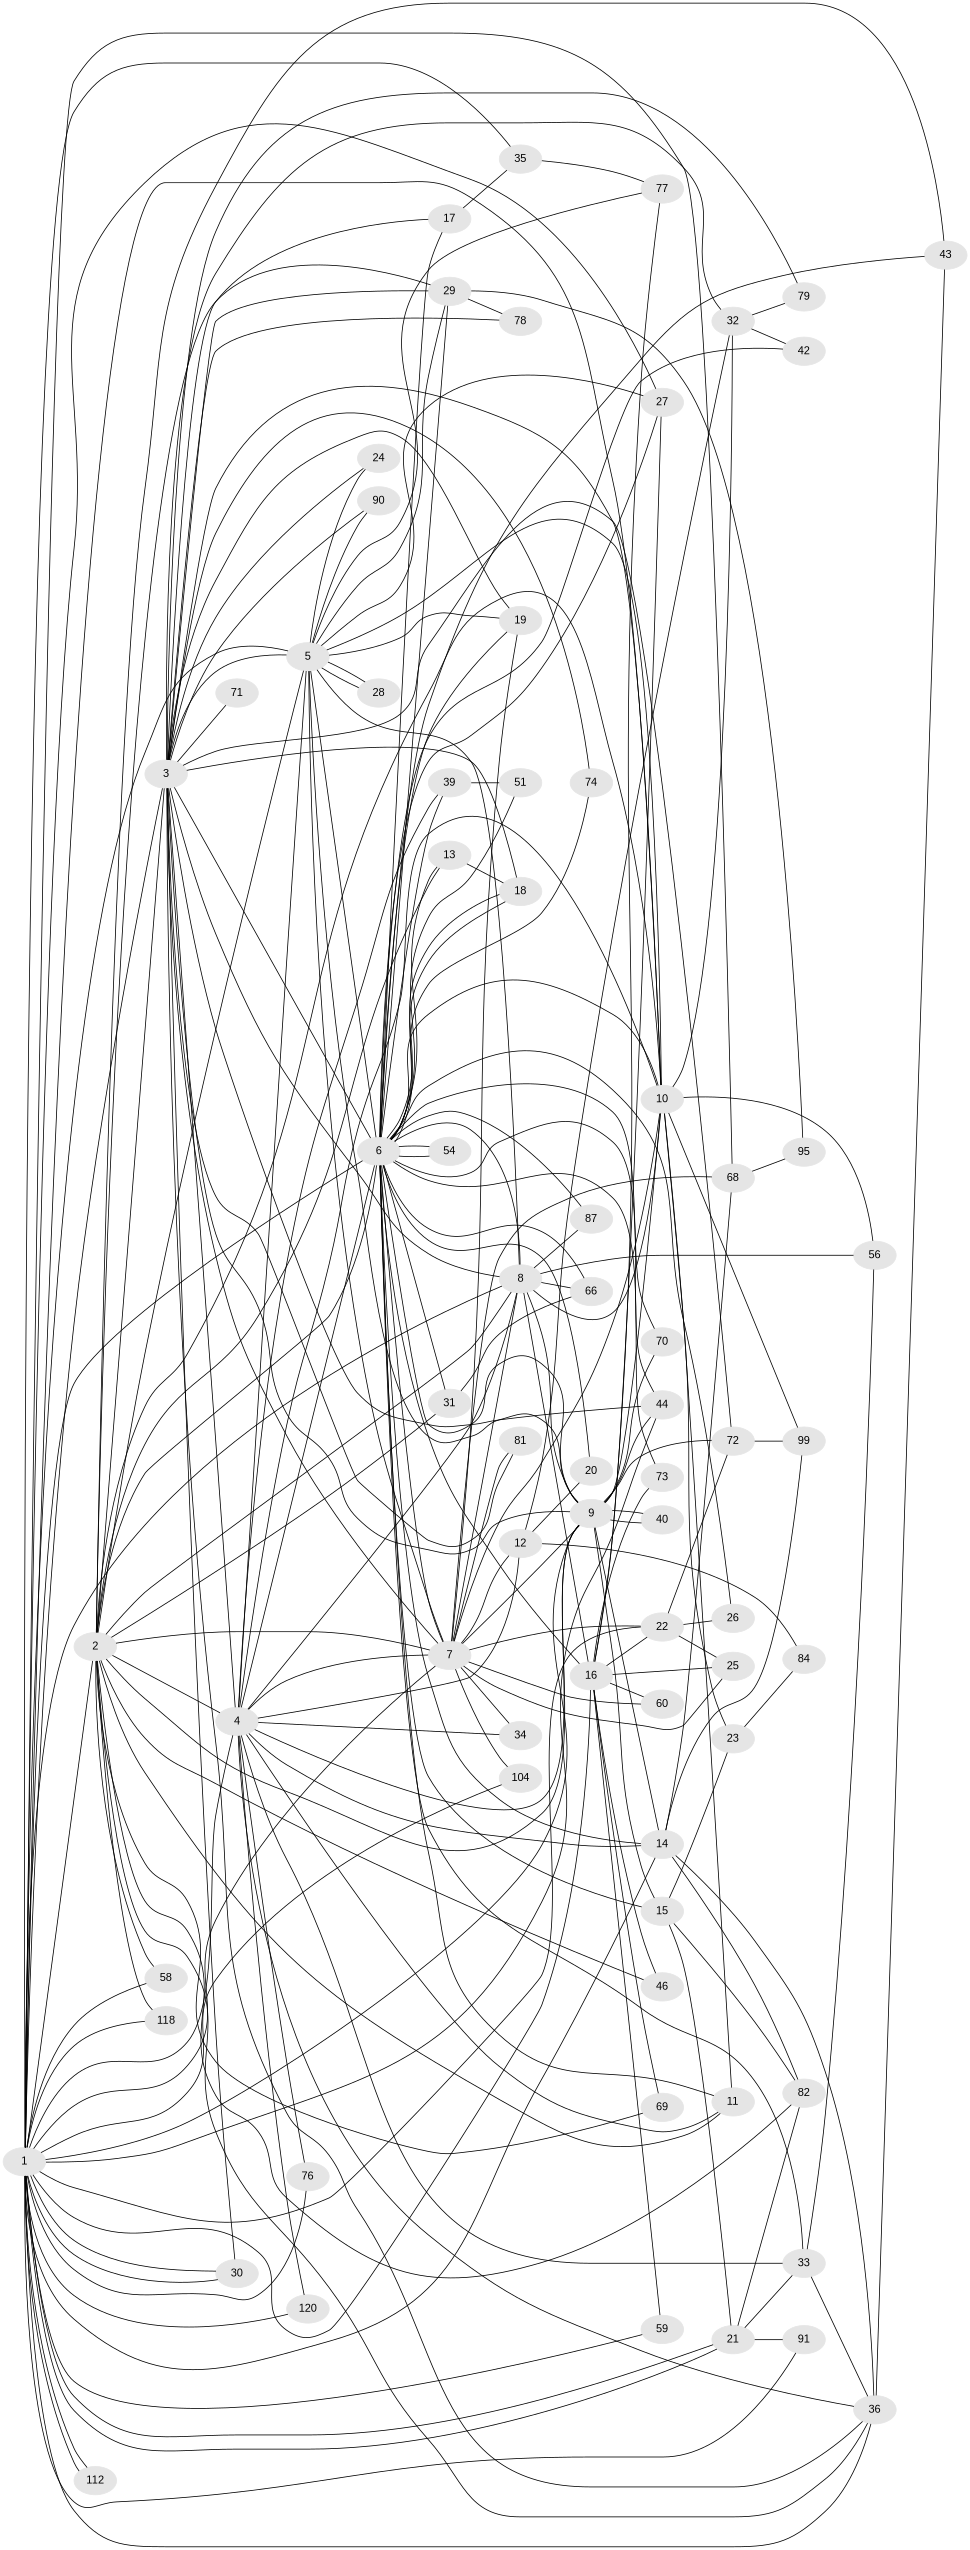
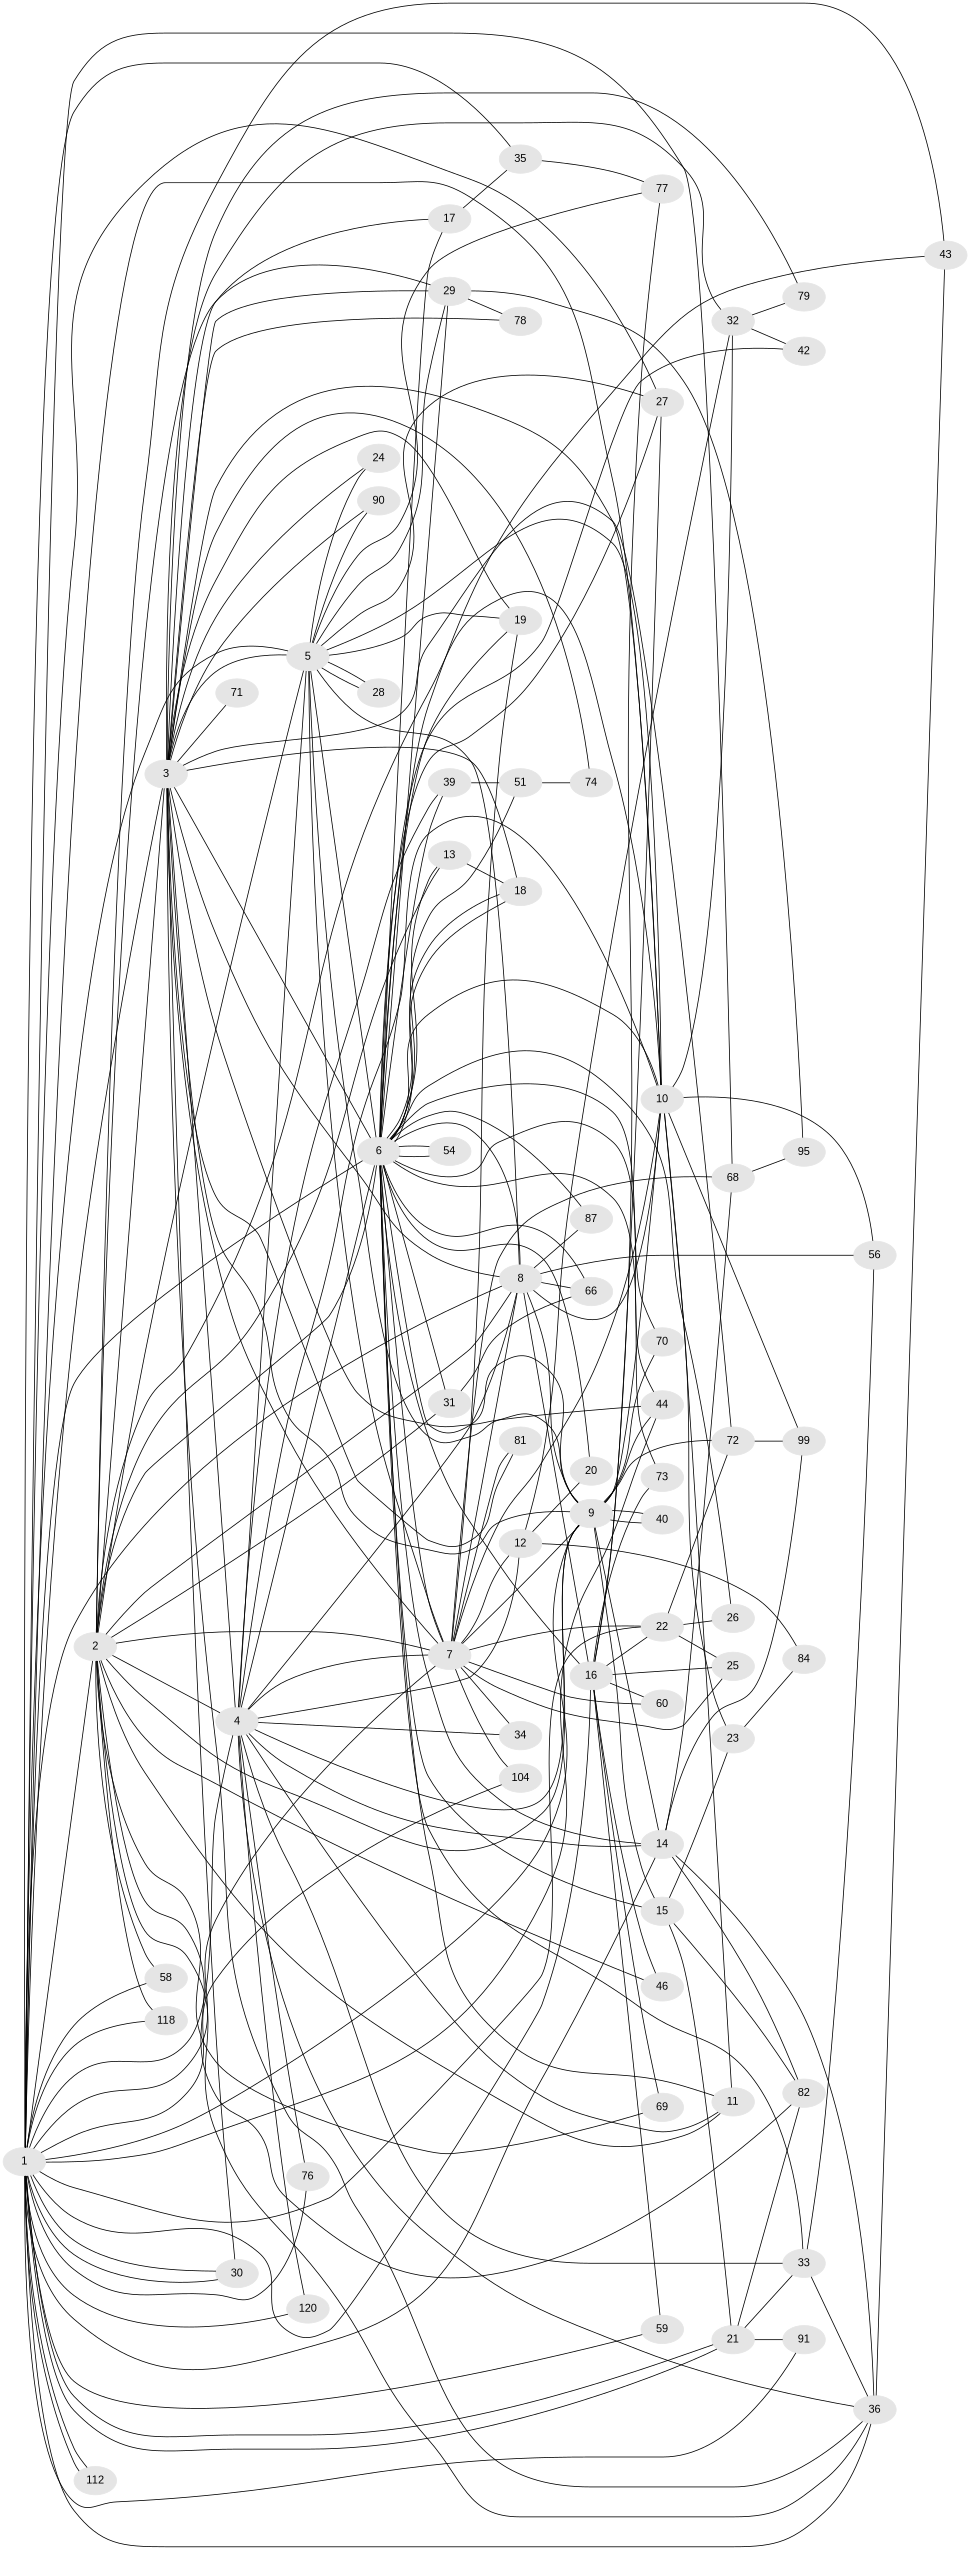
(468, 956) -> (556, 783)
